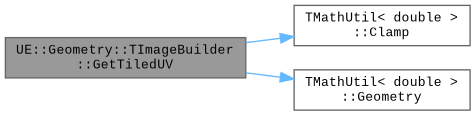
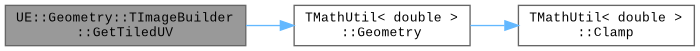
(263, 40) -> (487, 26)
